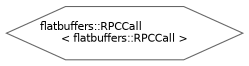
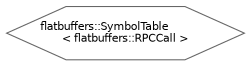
(125, 33) -> (126, 33)
